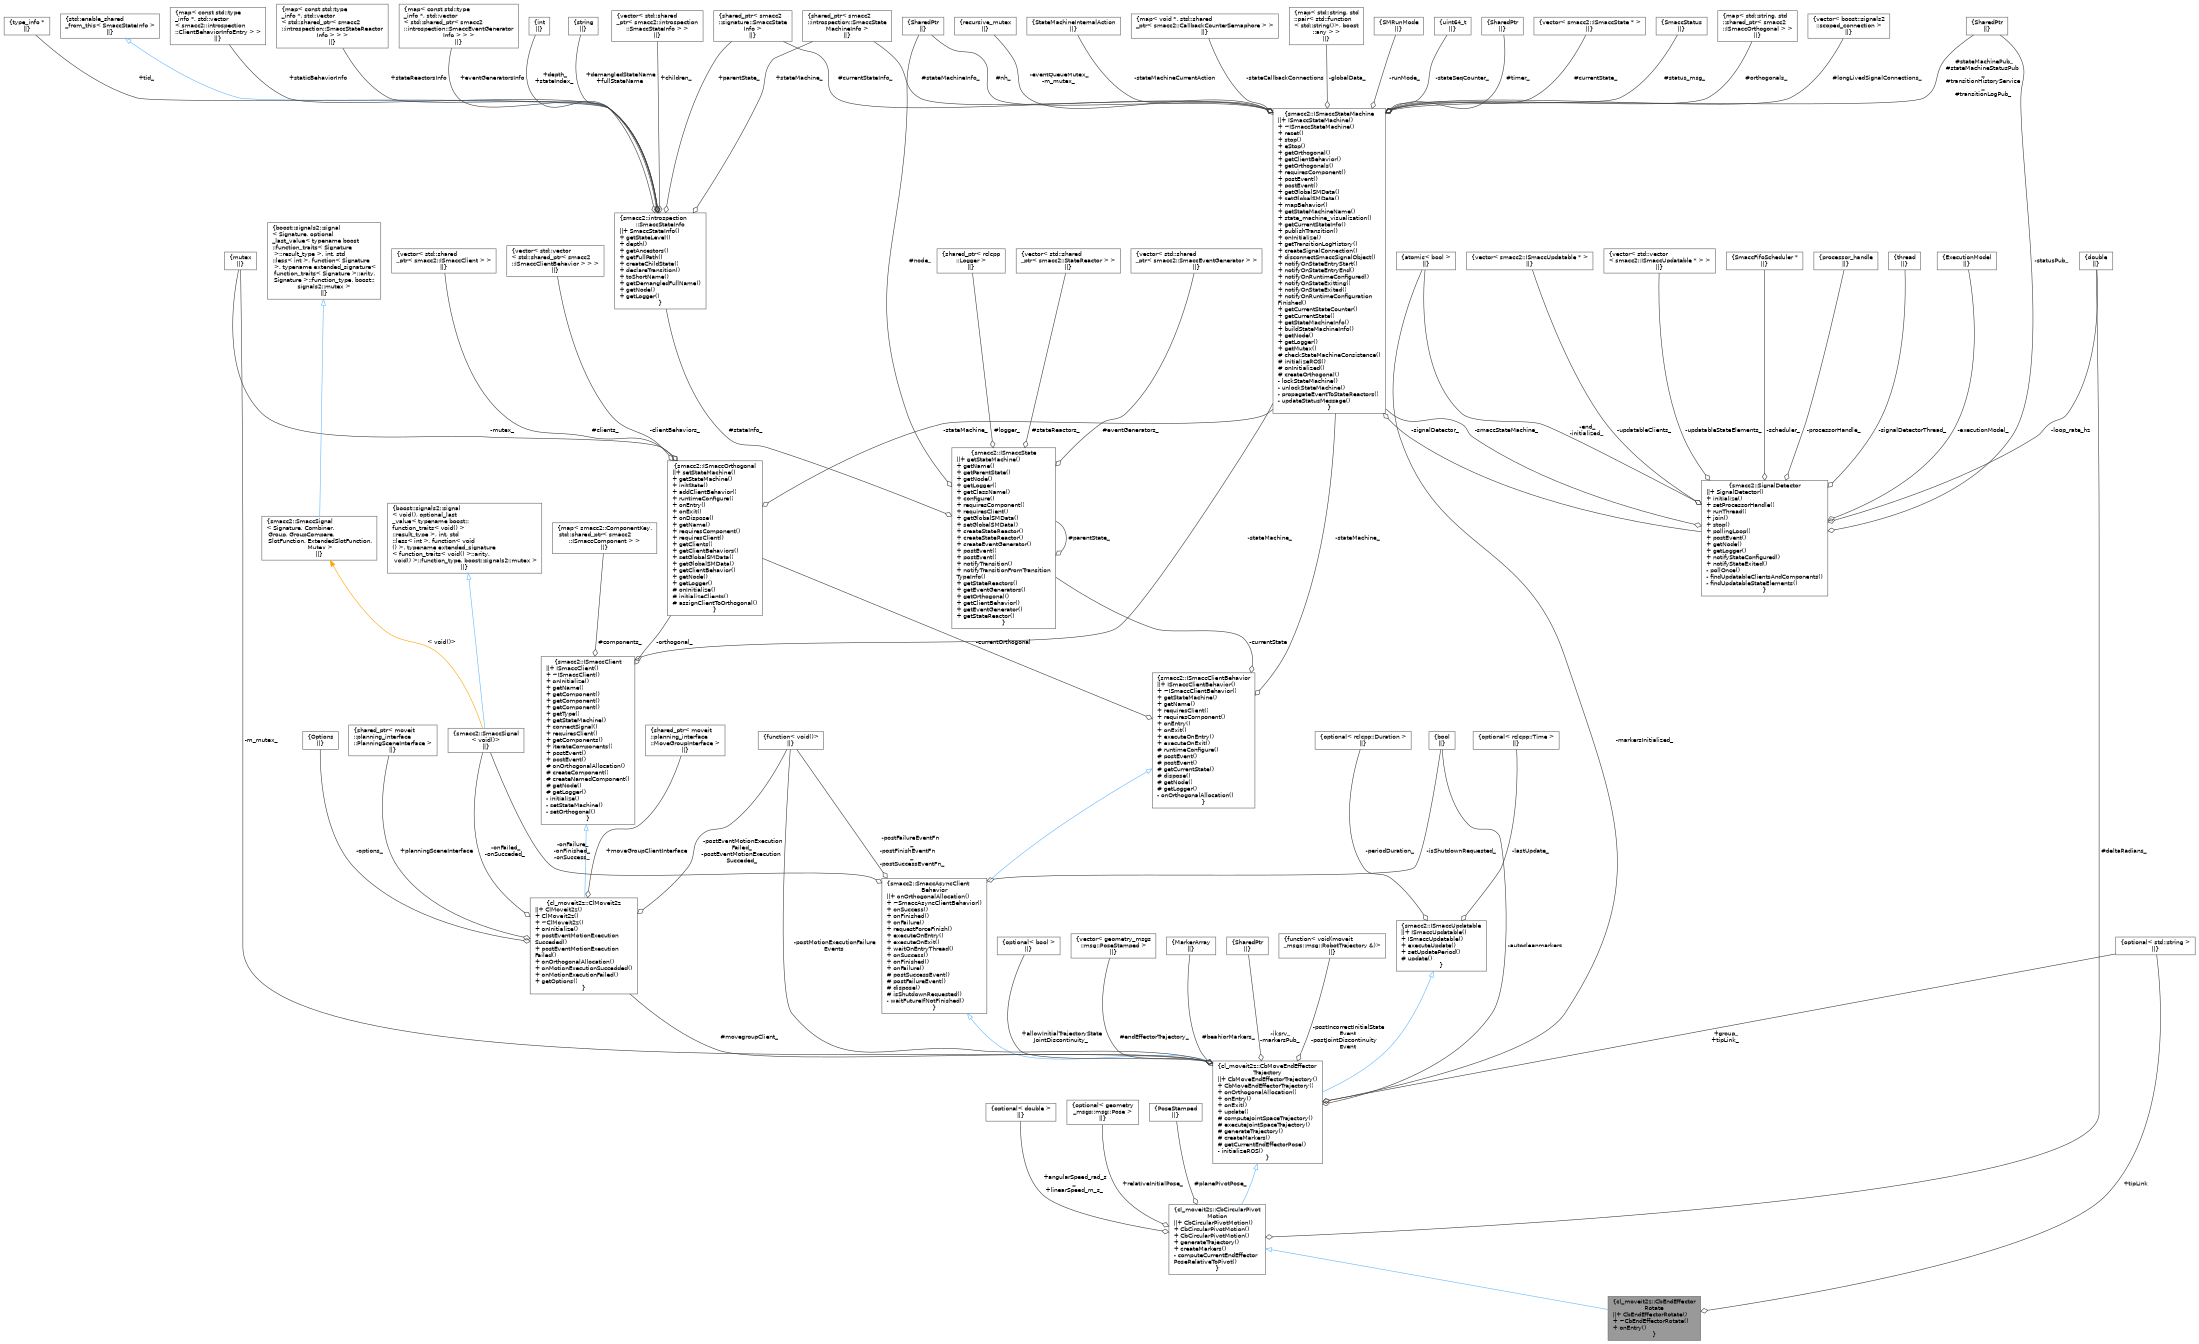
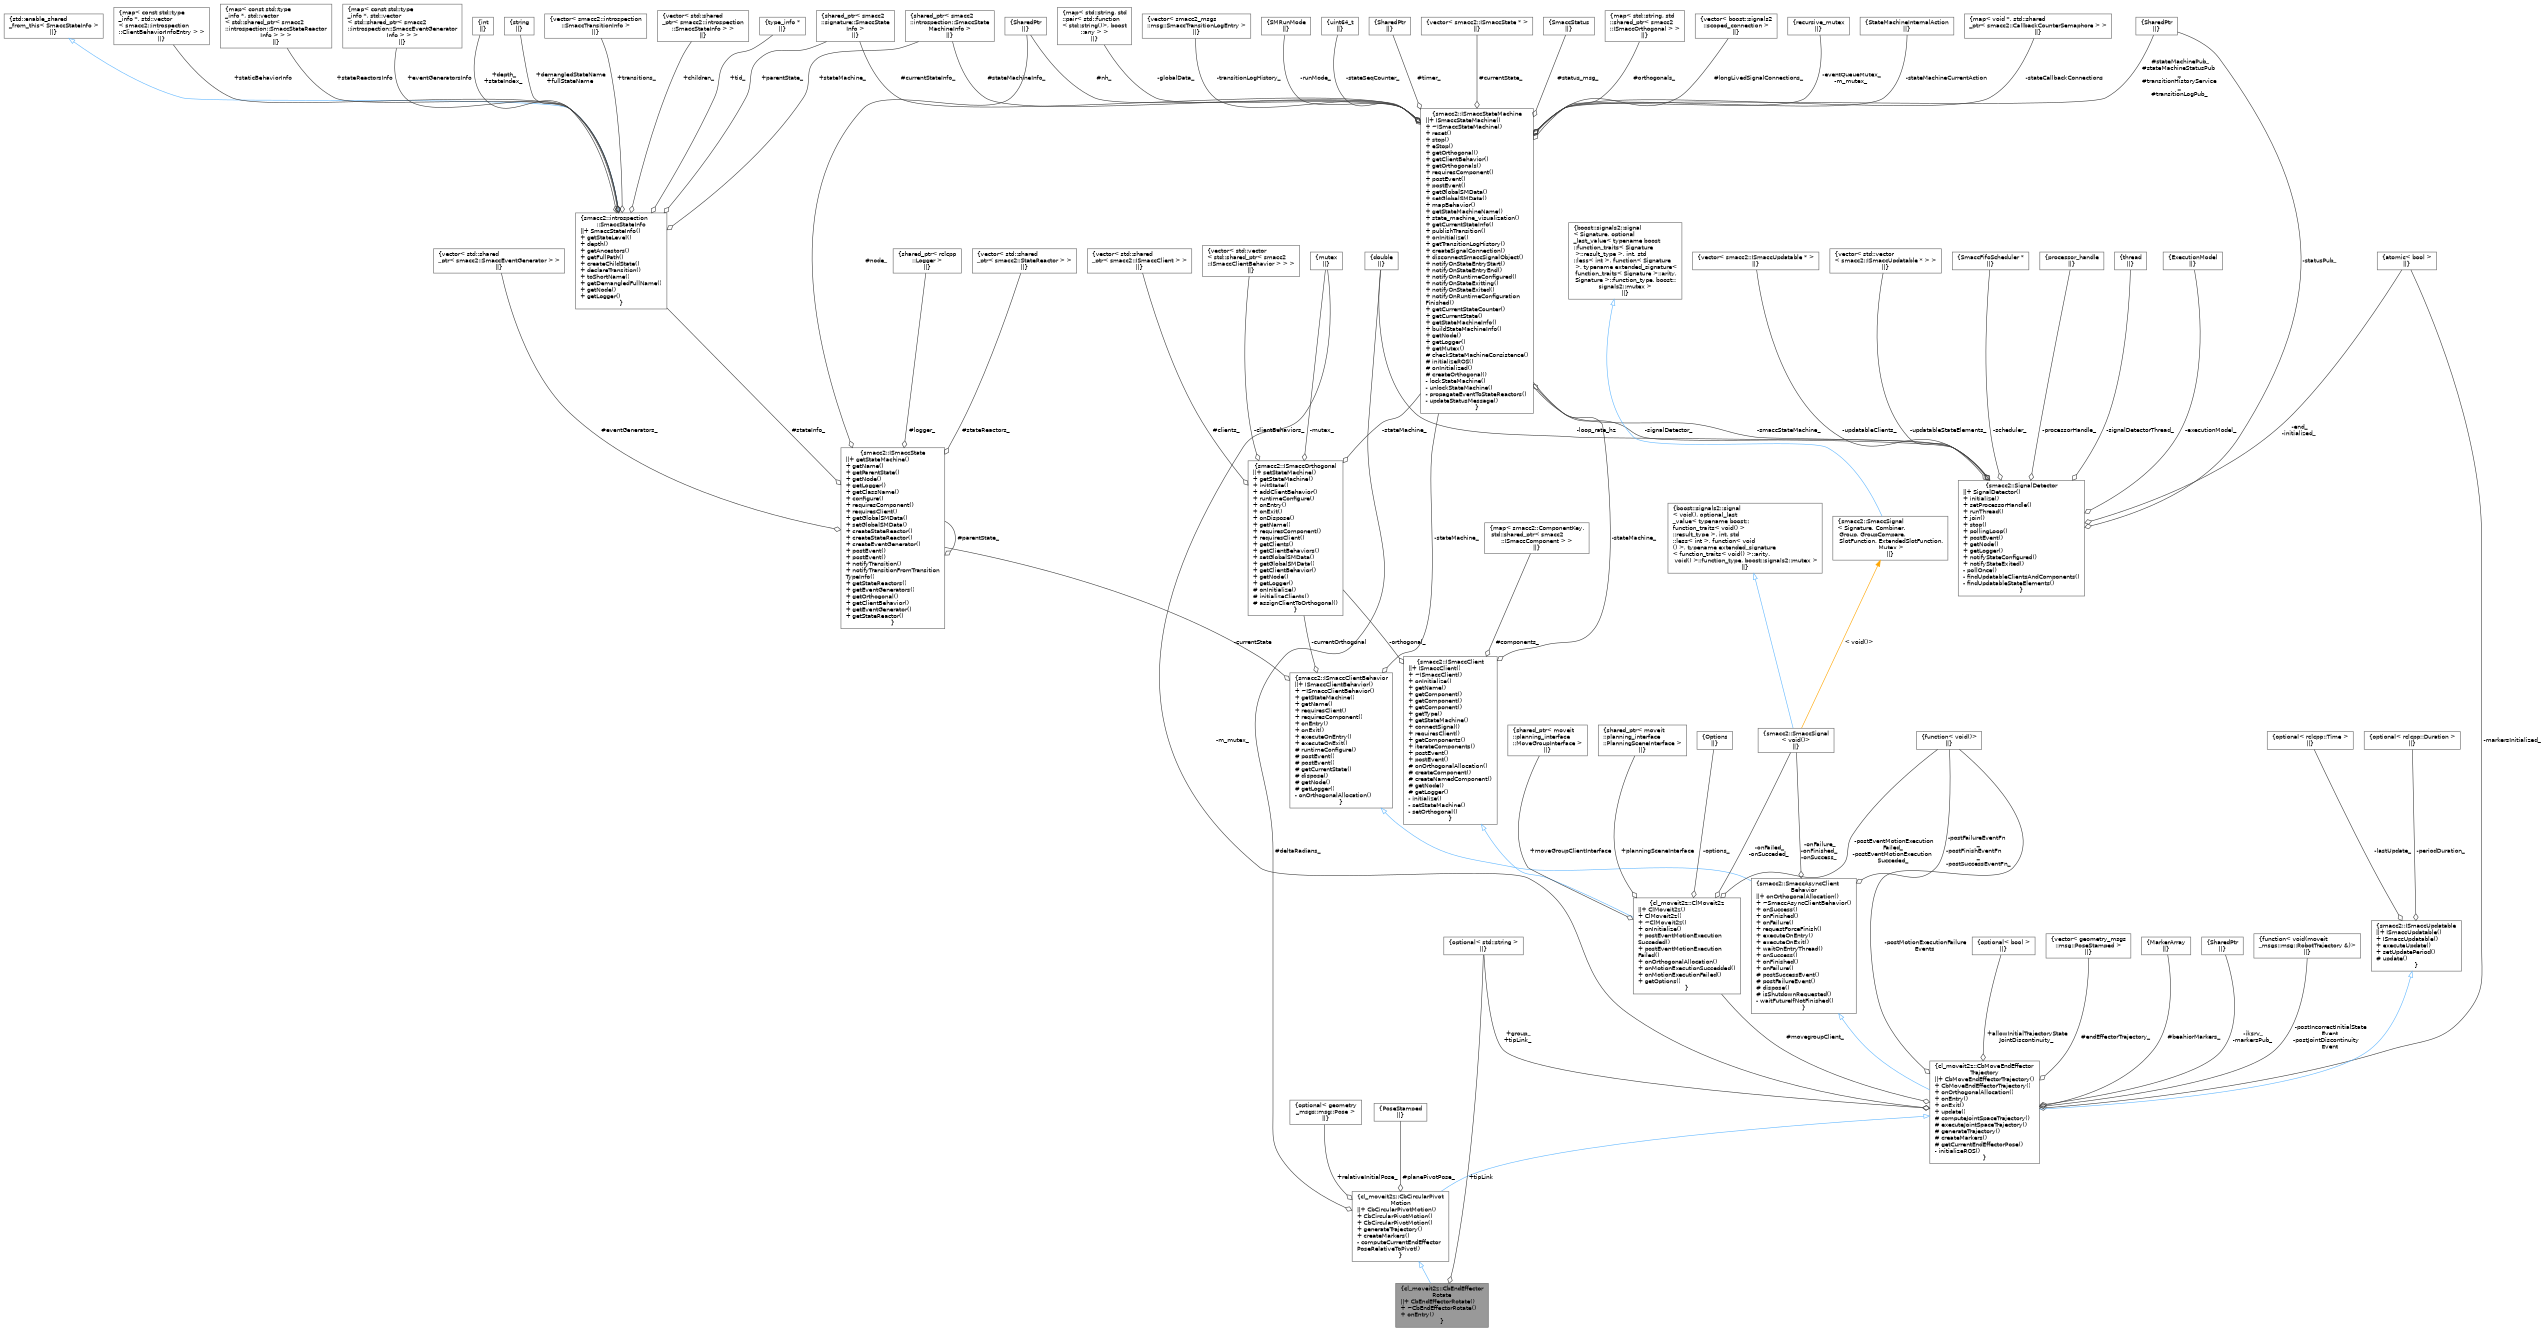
none -> (596, 26)
none -> (1196, 26)
(1442, 740) -> none
(1021, 1112) -> none
